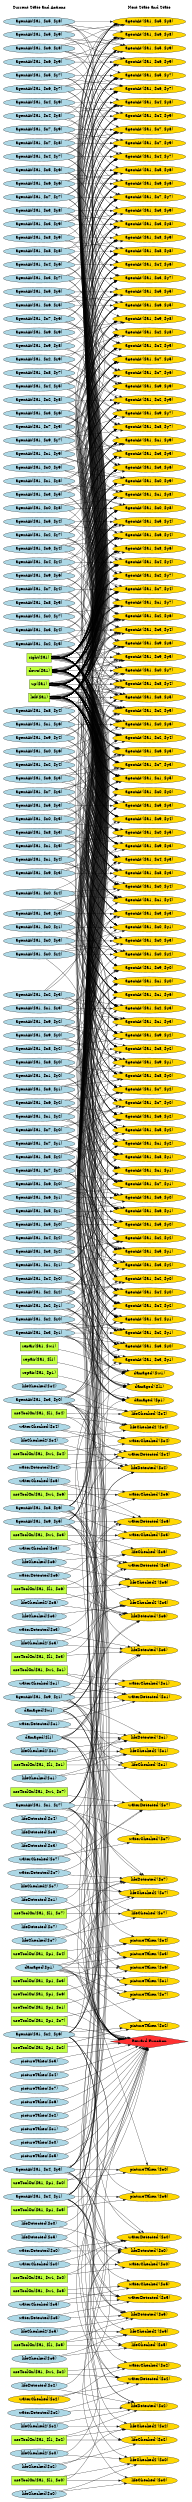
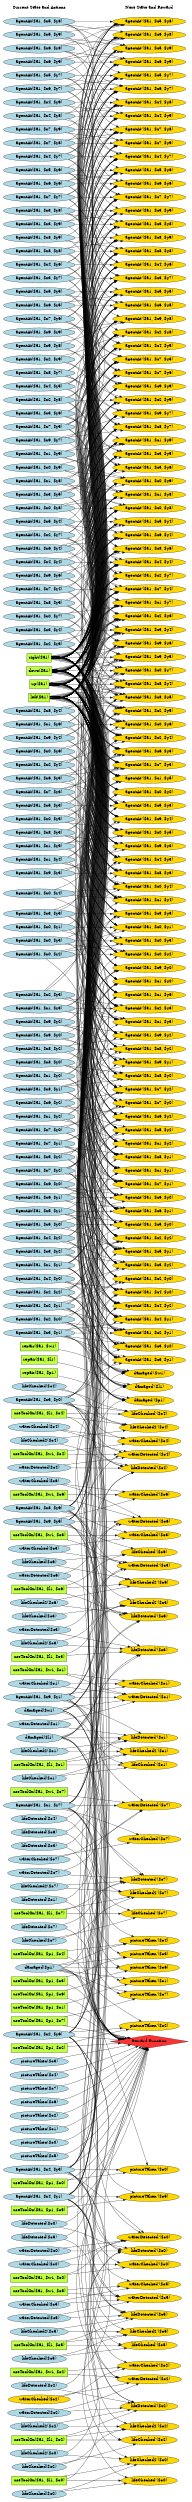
(149, 8) -> (149, 8)
none -> (93, 340)
